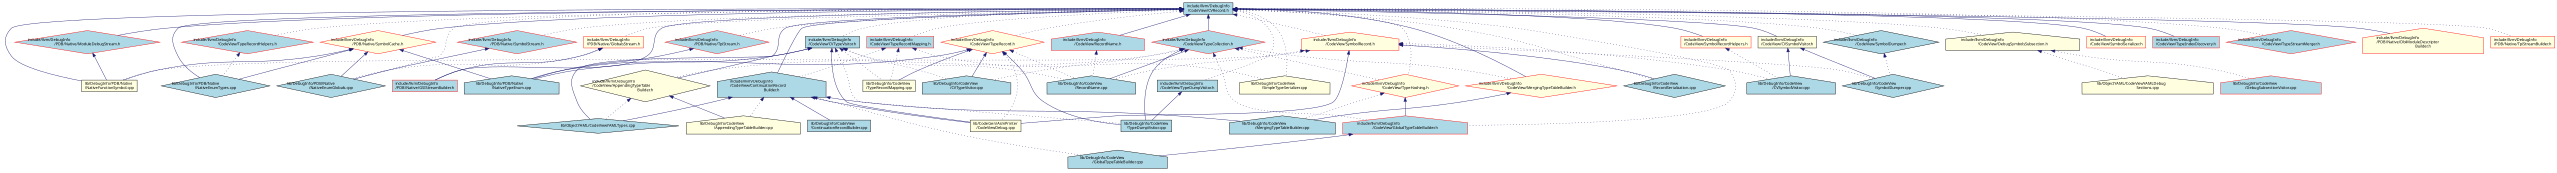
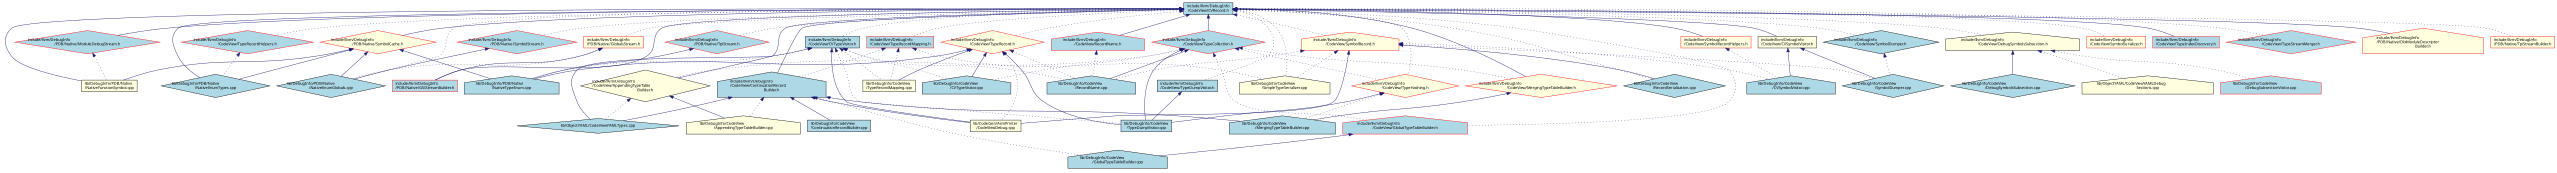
(1672, 12) -> (1672, 12)
(773, 60) -> (1318, 64)
(669, 62) -> (739, 60)
(101, 68) -> (101, 68)
none -> (2013, 86)
(1405, 106) -> (1276, 111)
